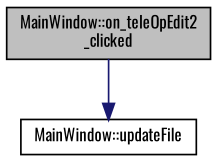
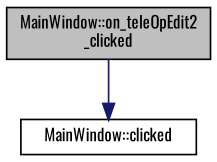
(109, 137) -> (109, 137)
